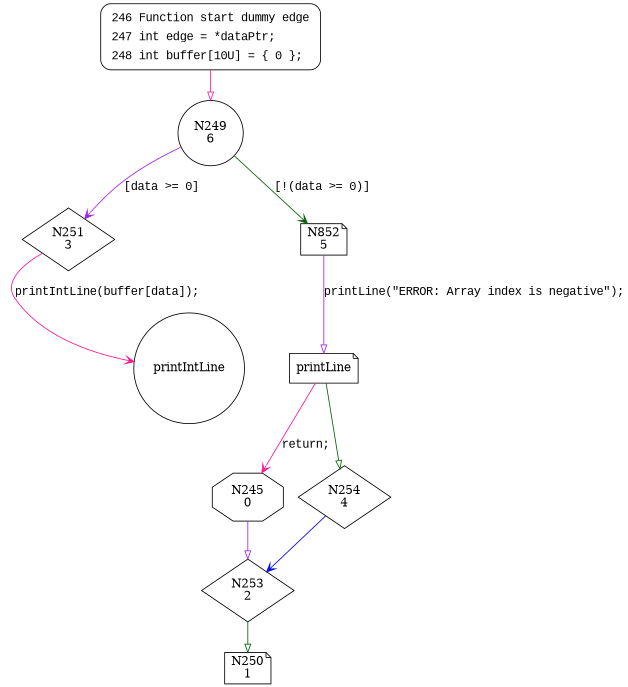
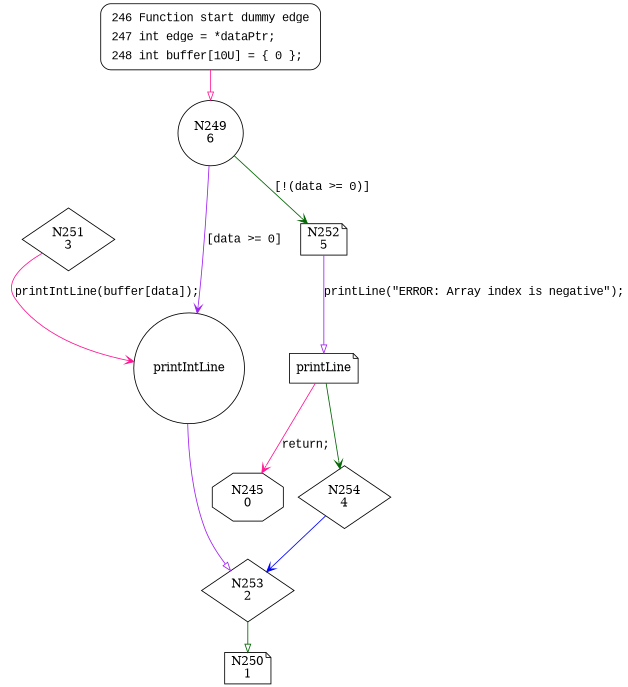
(132, 175) -> (205, 236)
(324, 239) -> (324, 239)
(332, 422) -> (332, 422)
(248, 536) -> (196, 497)
